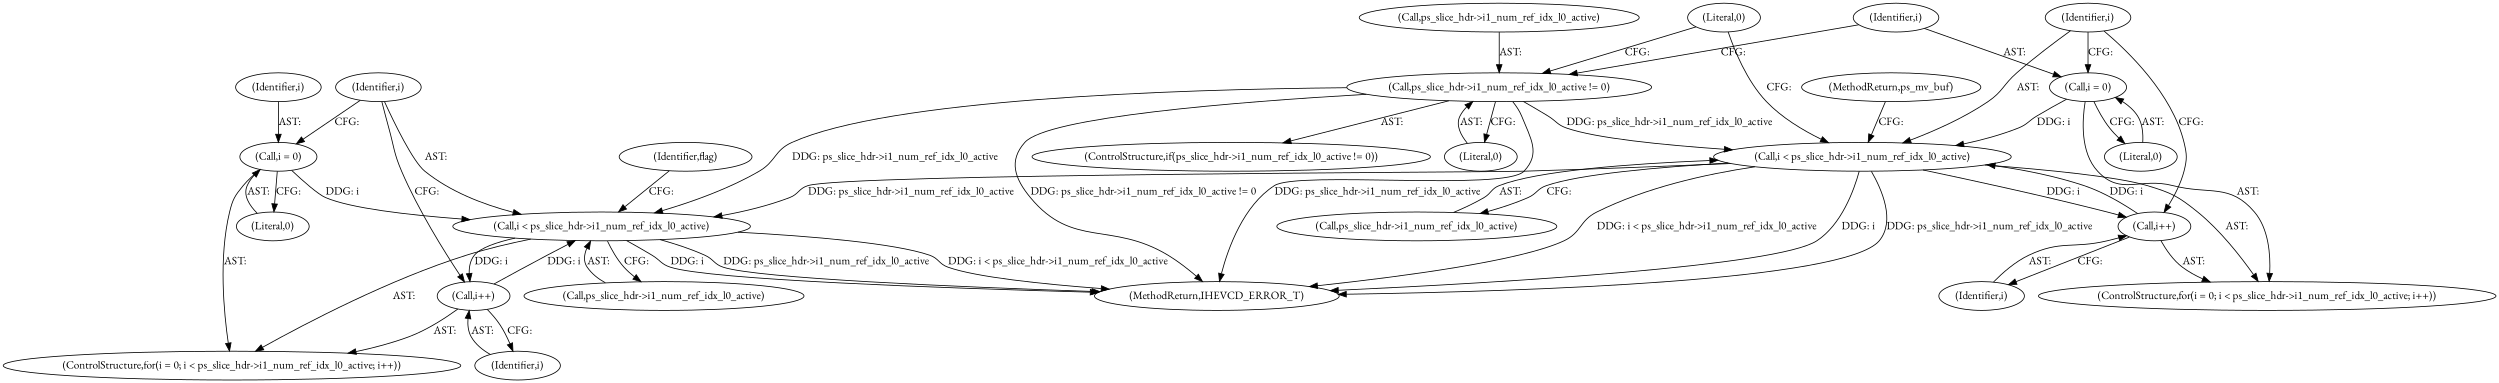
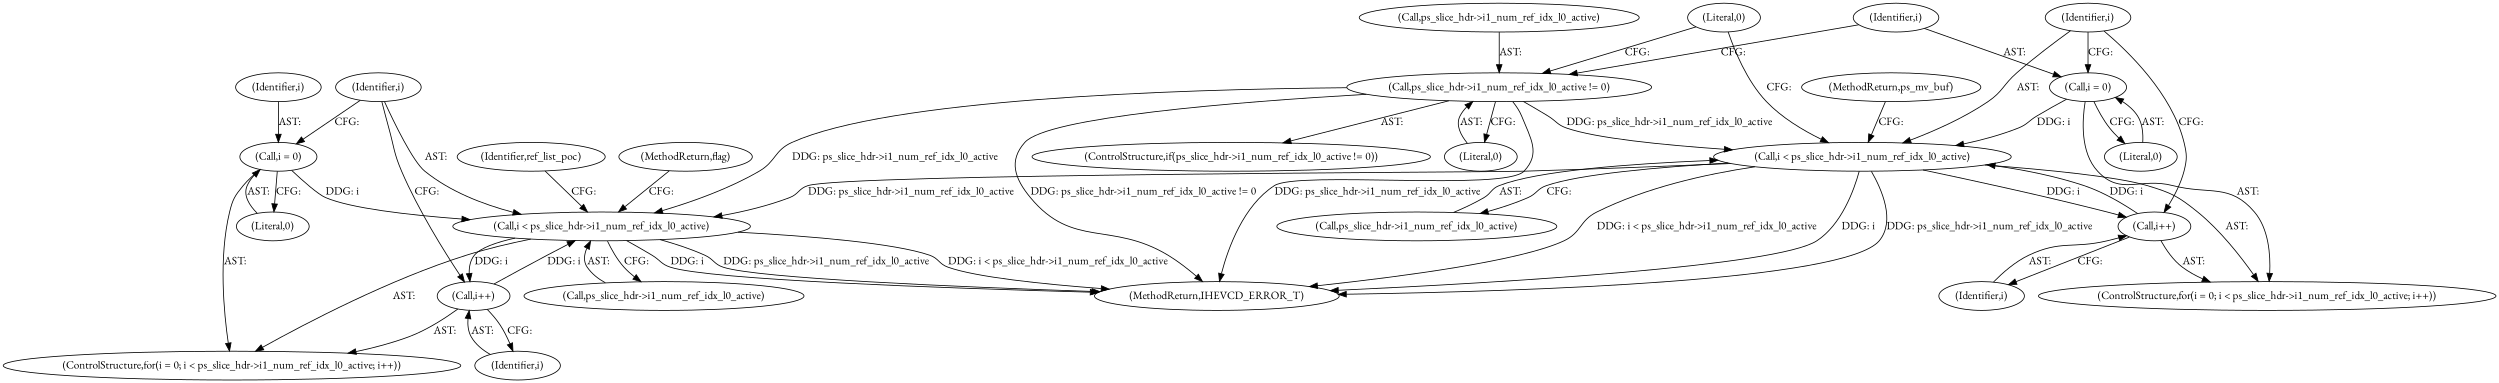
none -> (531, 157)
(686, 157) -> (686, 157)
